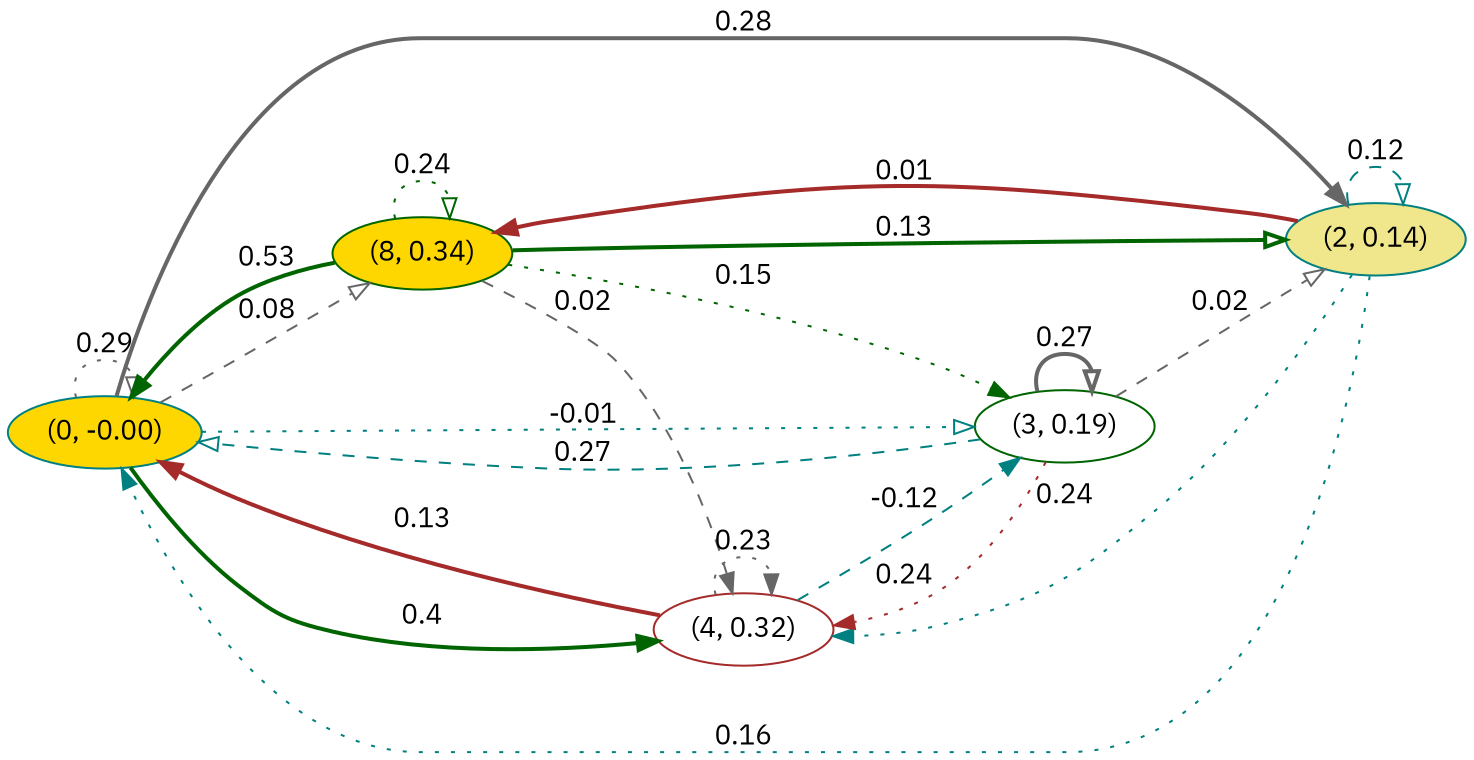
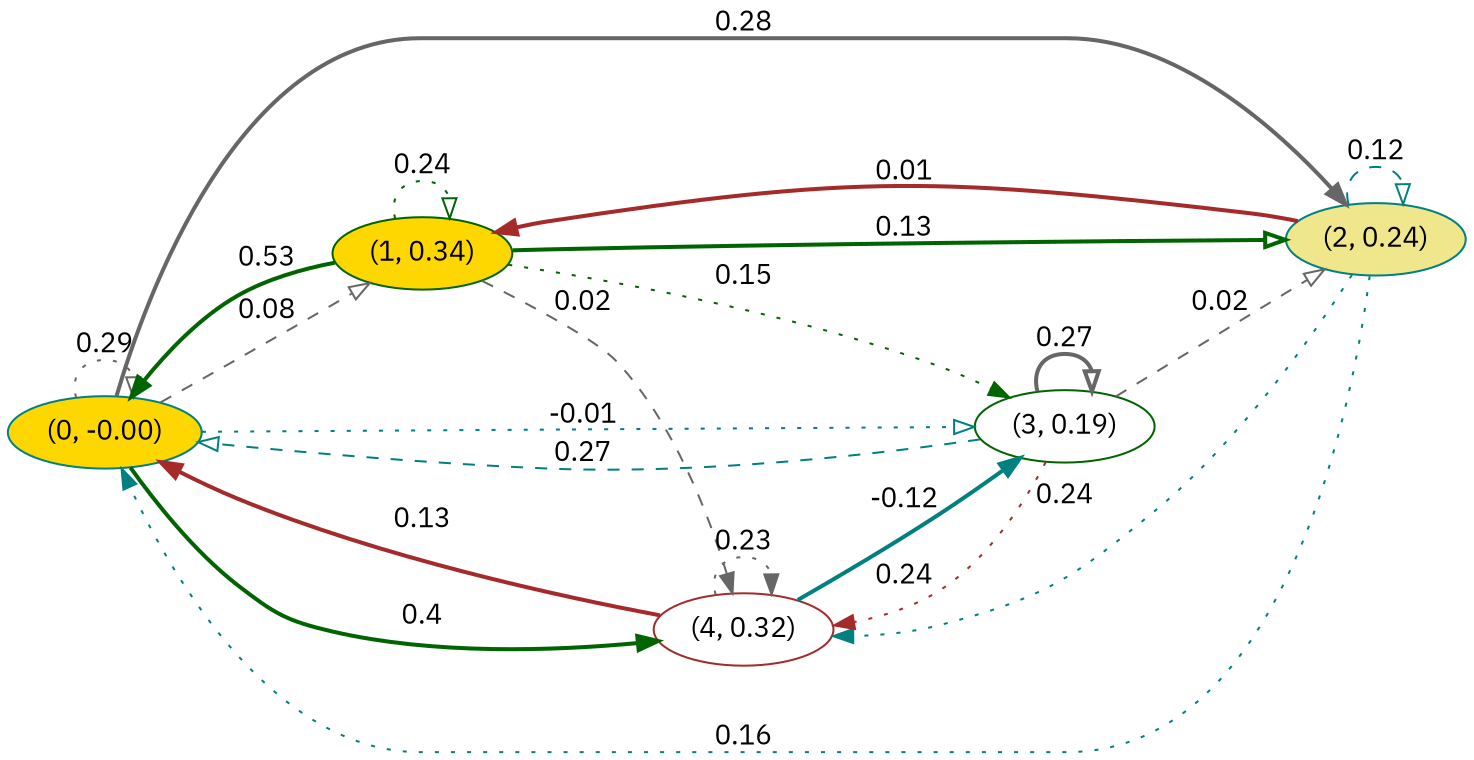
(1376, 239) -> (1376, 239)
(422, 253) -> (422, 253)
(903, 538) -> (903, 538)
